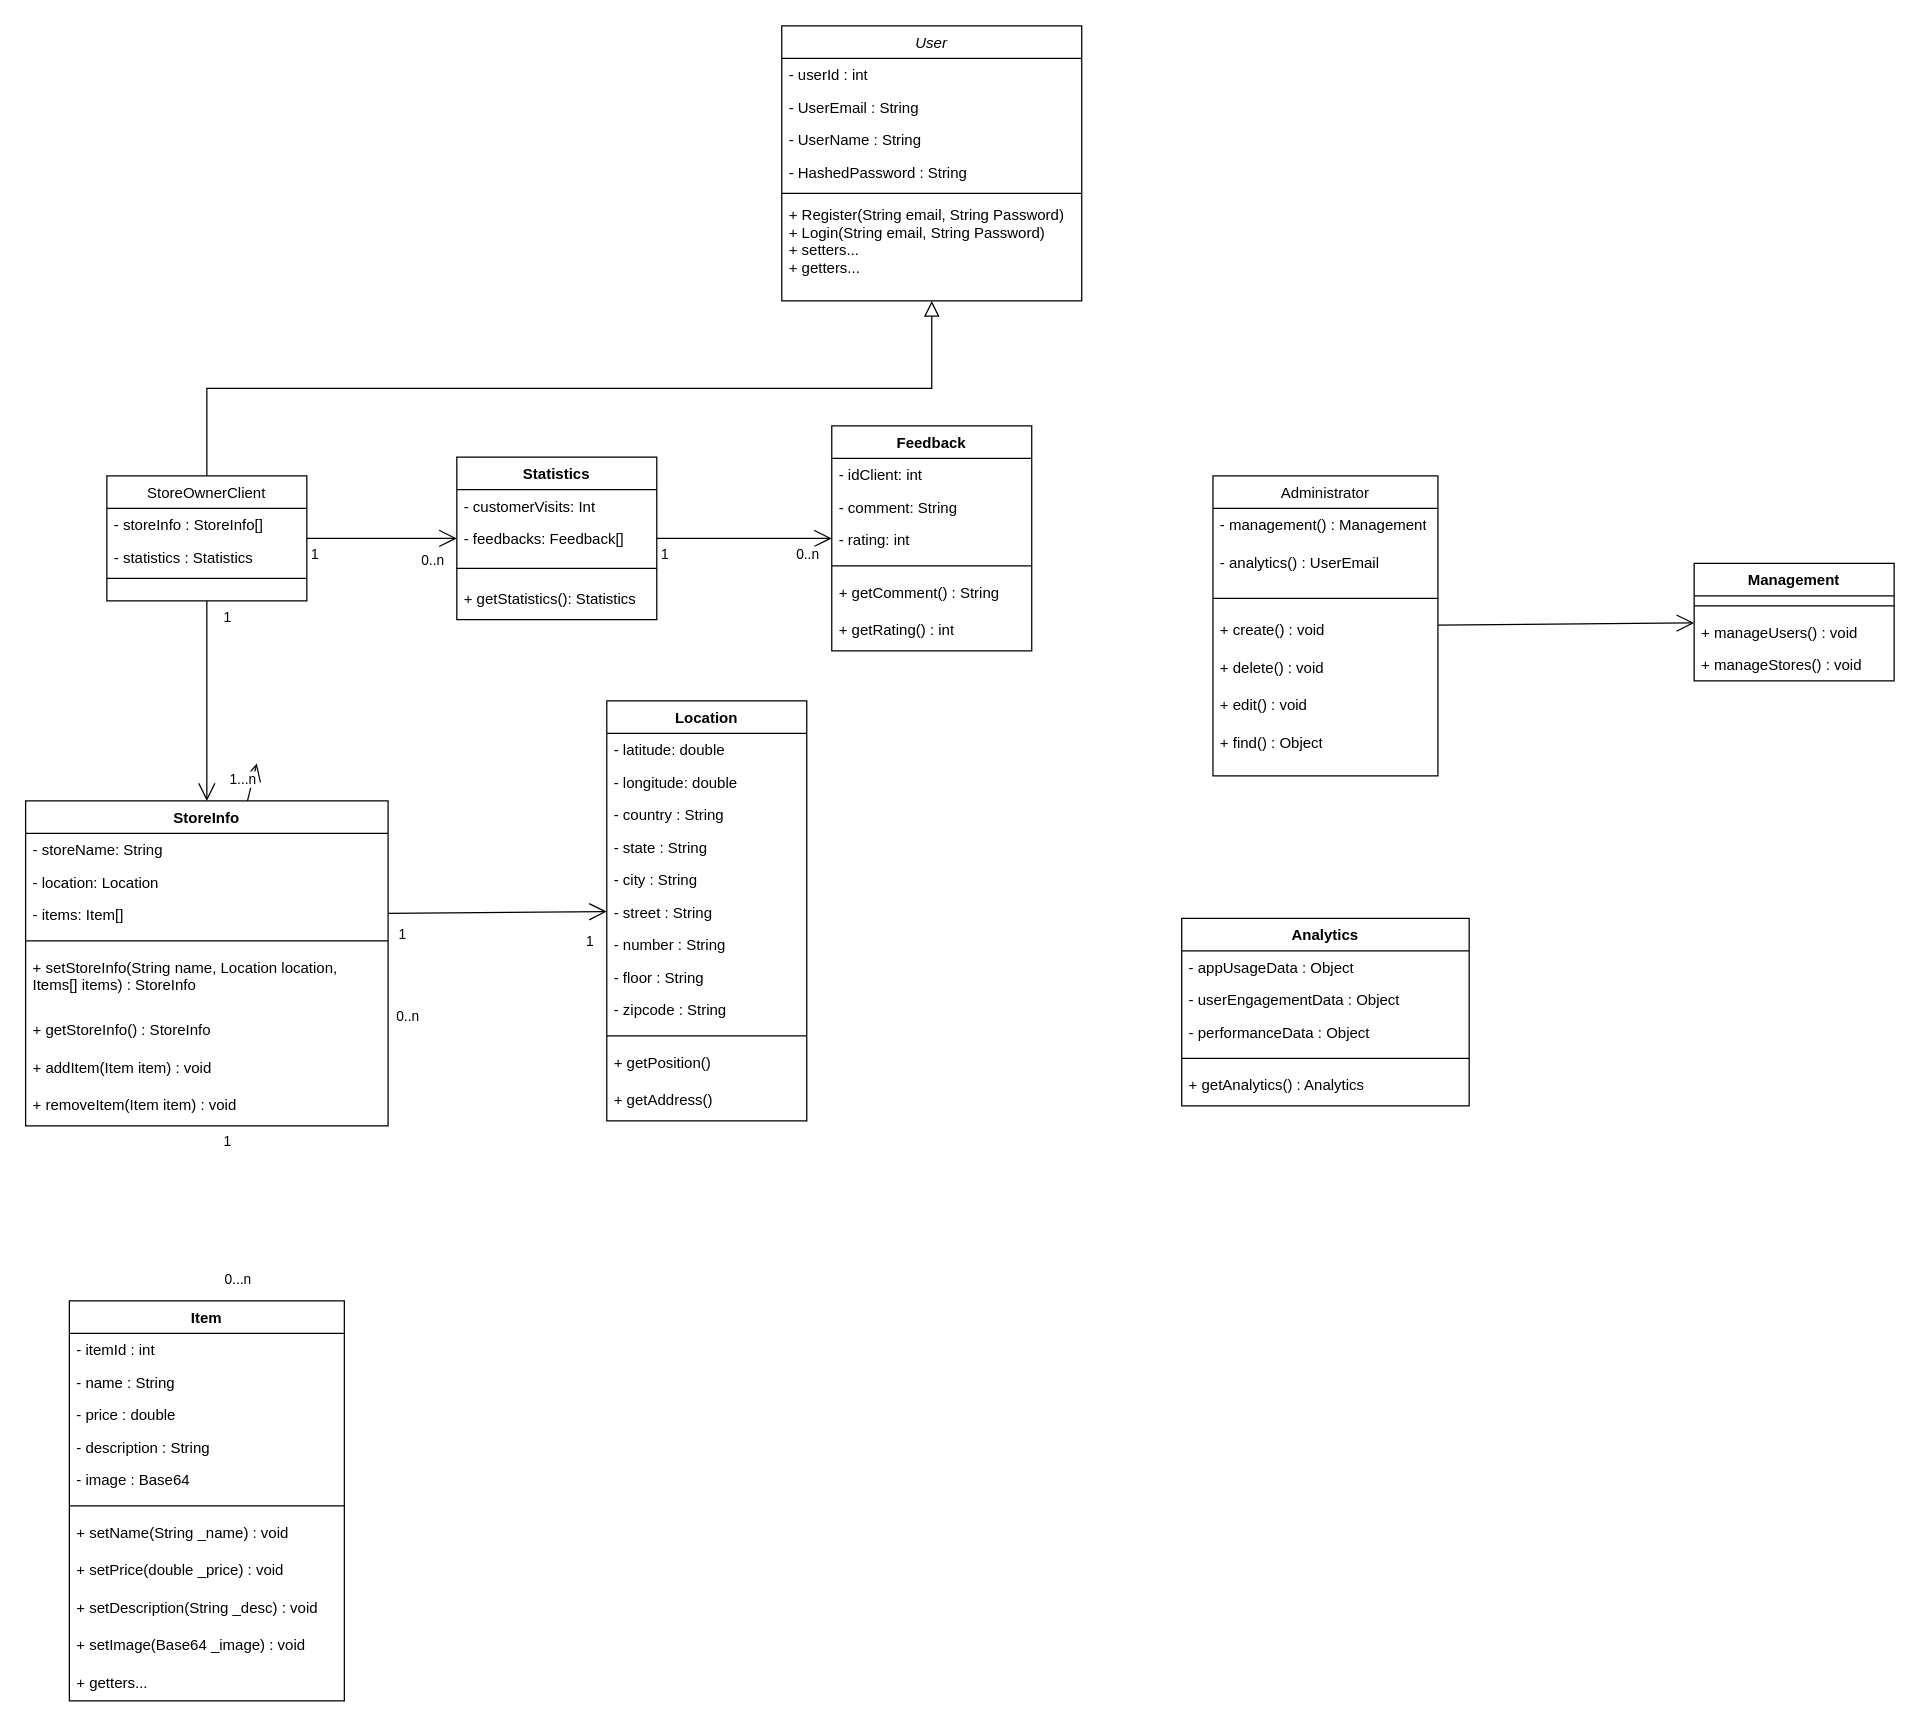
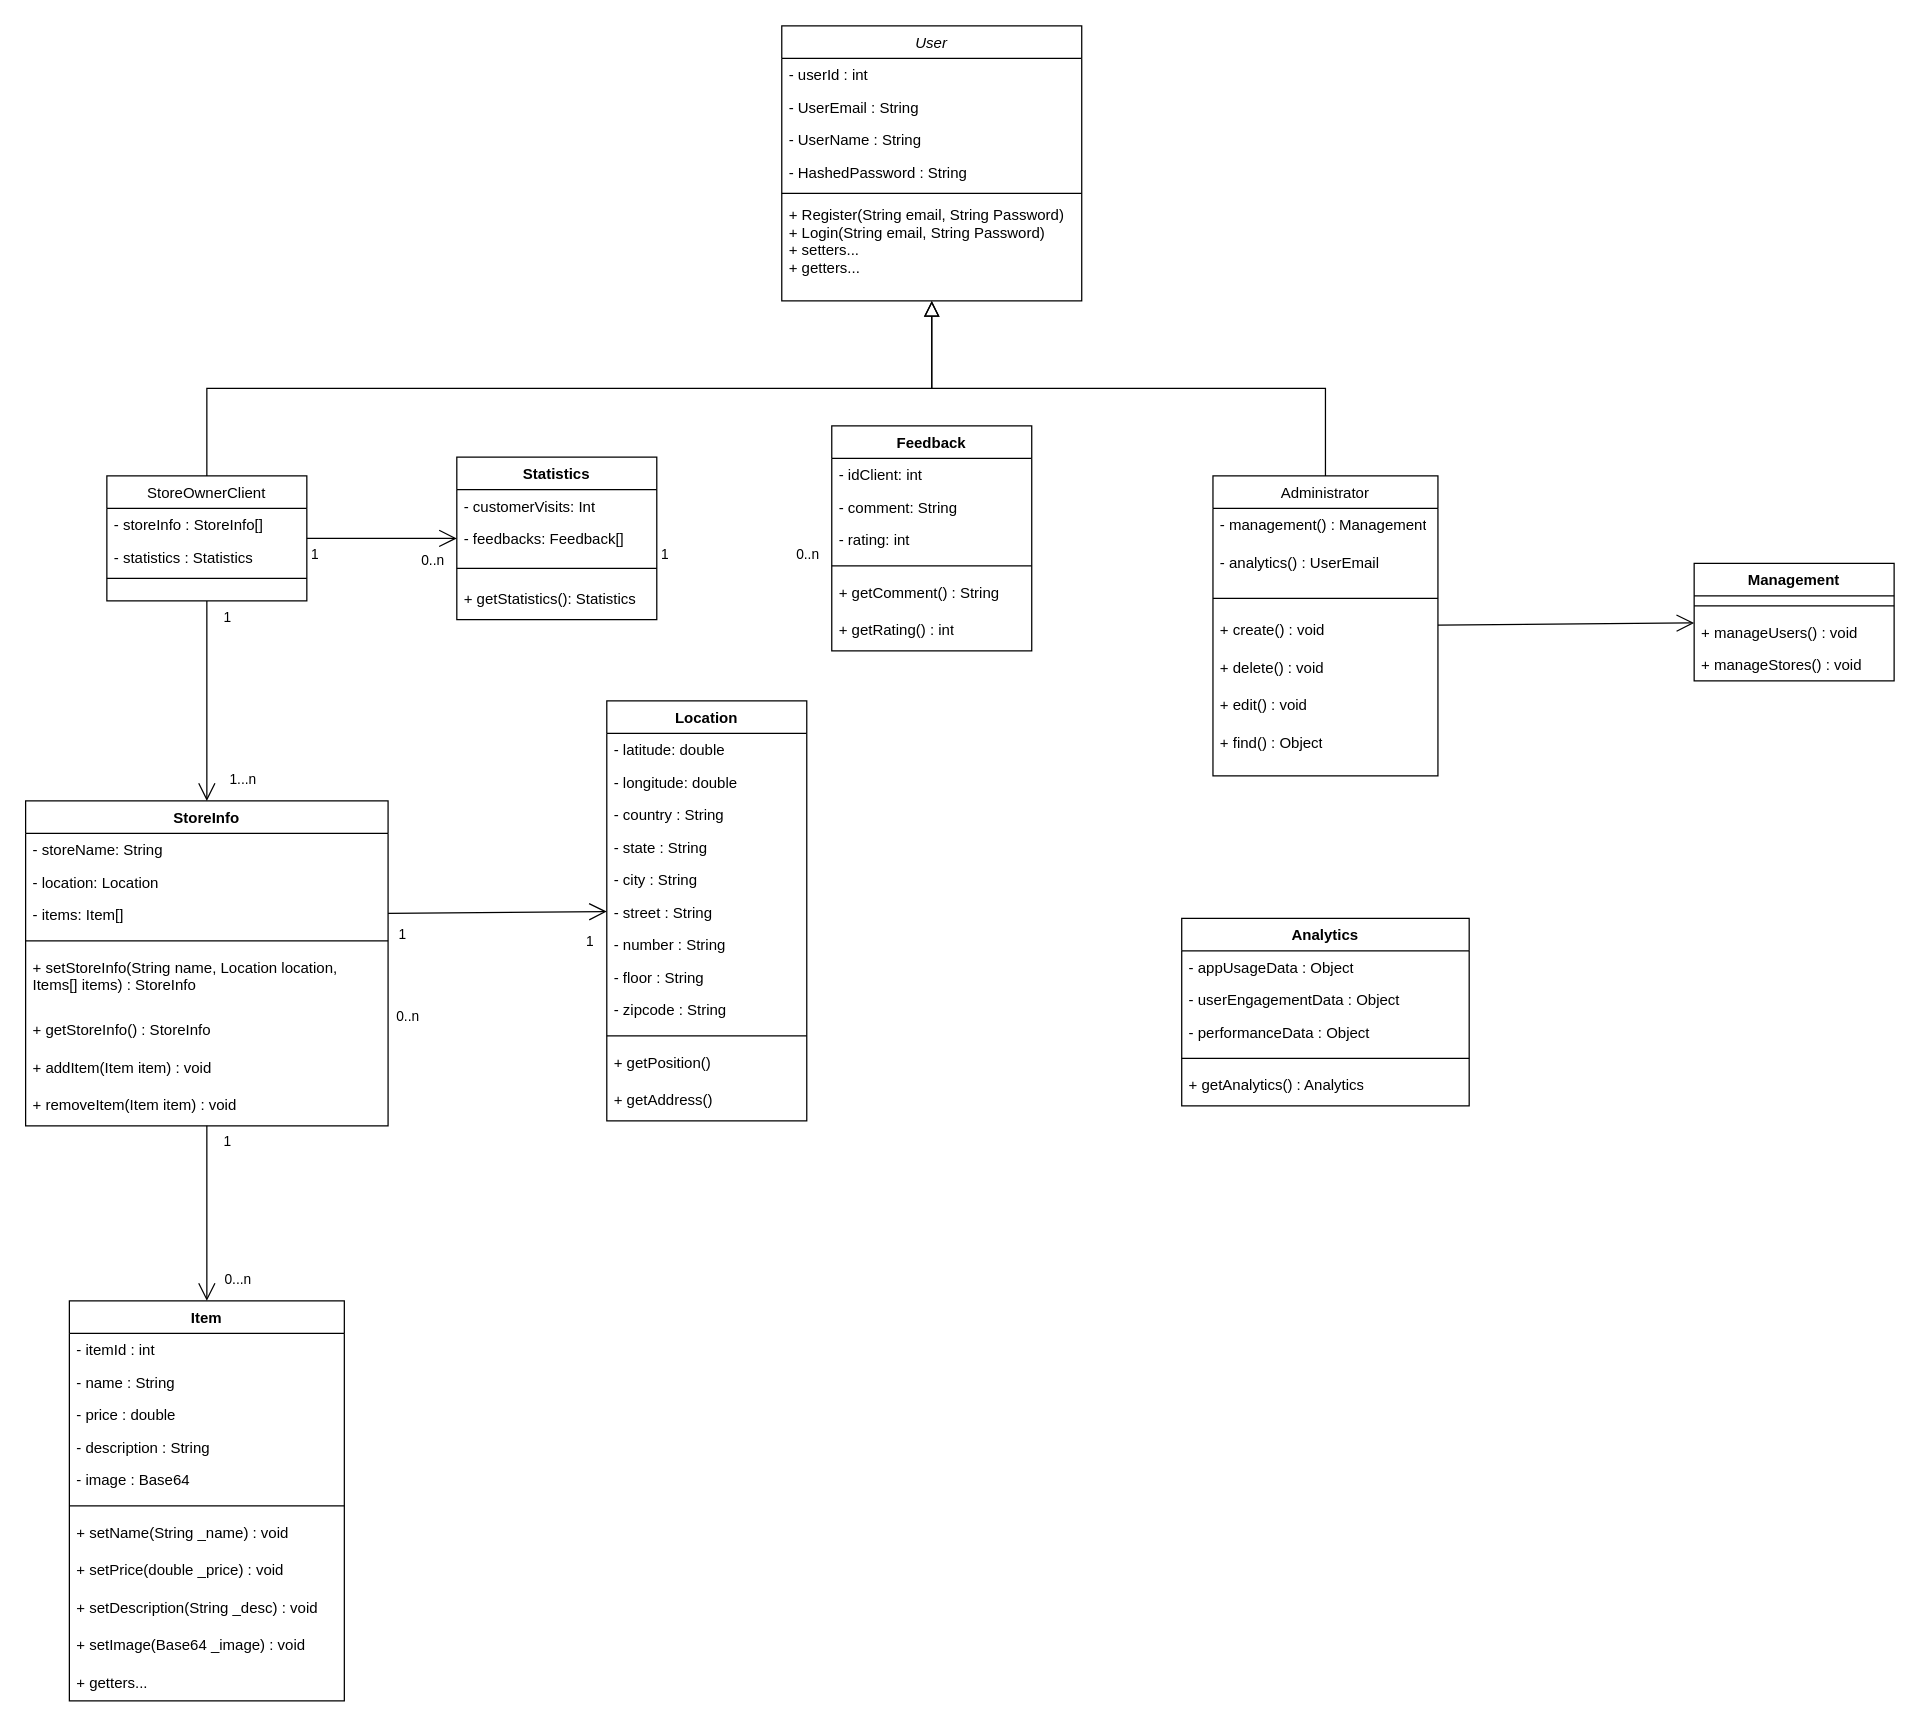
none -> (1173, 388)
(743, 538) -> none
(249, 794) -> (207, 1213)
